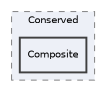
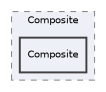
(53, 21) -> (53, 21)
